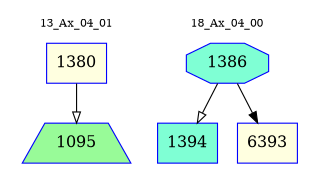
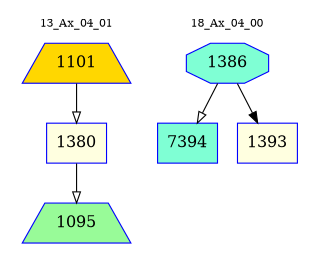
none -> (77, 63)
(188, 143) -> (188, 143)
(267, 143) -> (267, 143)
